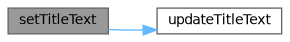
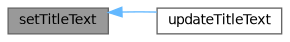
(126, 30) -> (139, 12)
